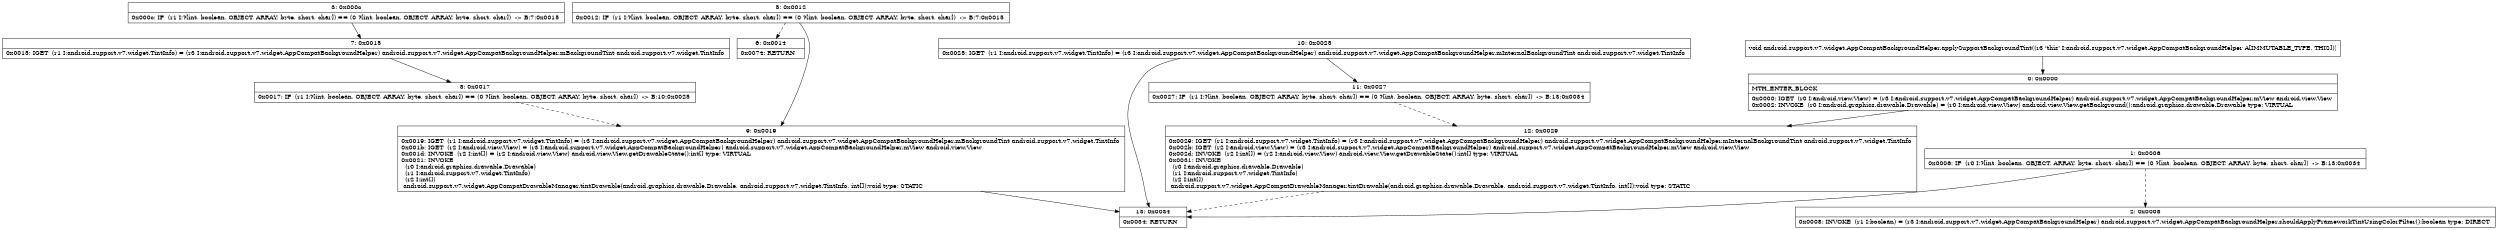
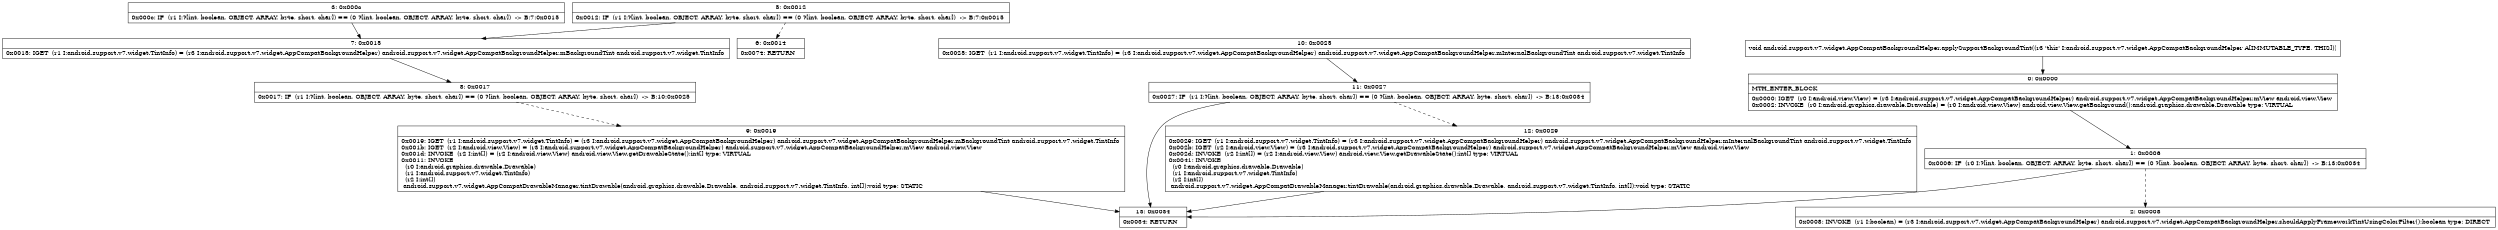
(804, 73) -> (581, 31)
(1128, 118) -> (1160, 129)
(1850, 118) -> (2099, 128)
(429, 161) -> (429, 161)
(1197, 161) -> (1197, 161)
(1258, 201) -> (1258, 201)
